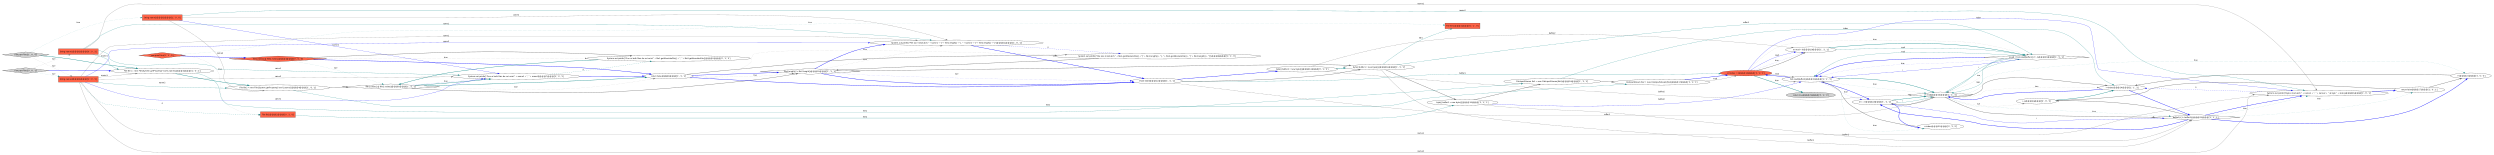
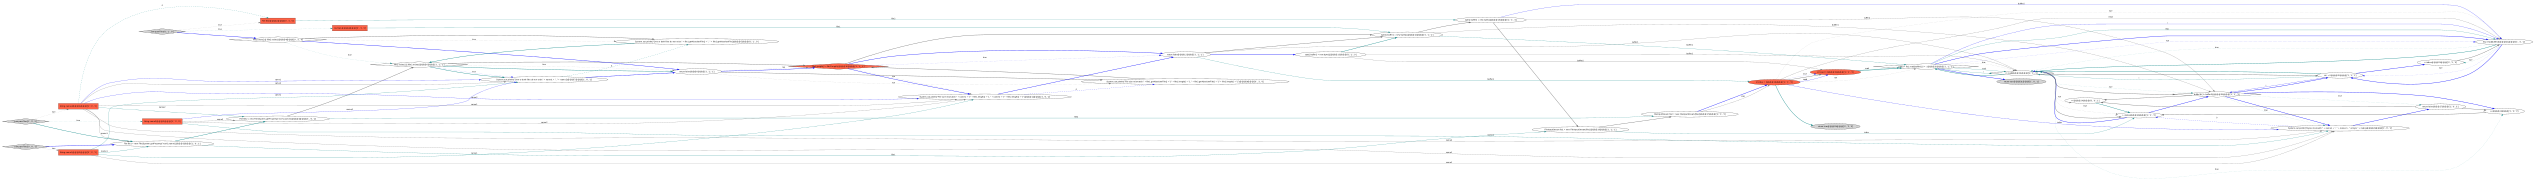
(1415, 43) -> (878, 28)
(1811, 50) -> (1835, 72)
(162, 55) -> (162, 32)
(278, 59) -> (278, 40)
(810, 71) -> (838, 66)
(1980, 72) -> (1960, 74)
(47, 74) -> none
(1779, 76) -> none
none -> (2021, 82)
(911, 87) -> none
